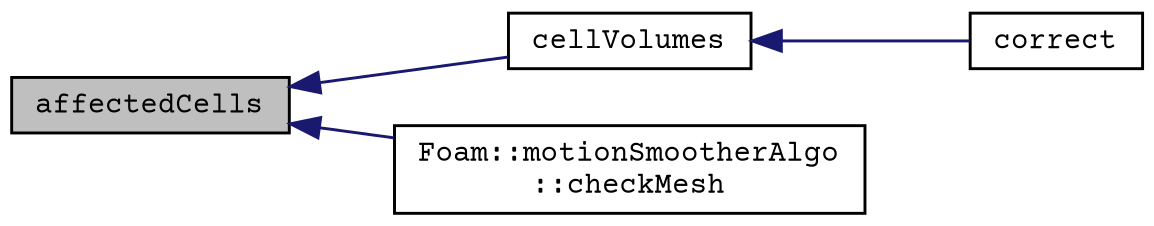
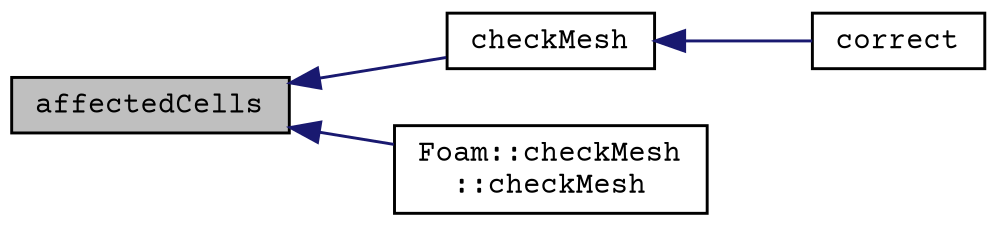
(630, 41) -> (551, 41)
(630, 169) -> (551, 169)
